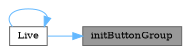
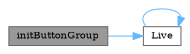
(60, 36) -> (121, 36)
